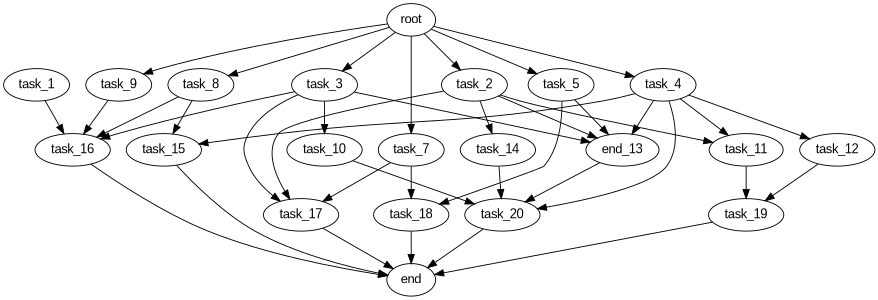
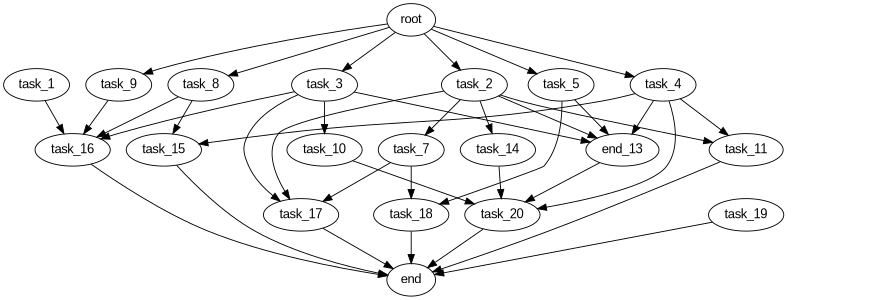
(411, 80) -> (453, 107)
(837, 150) -> none
(746, 178) -> (582, 218)
